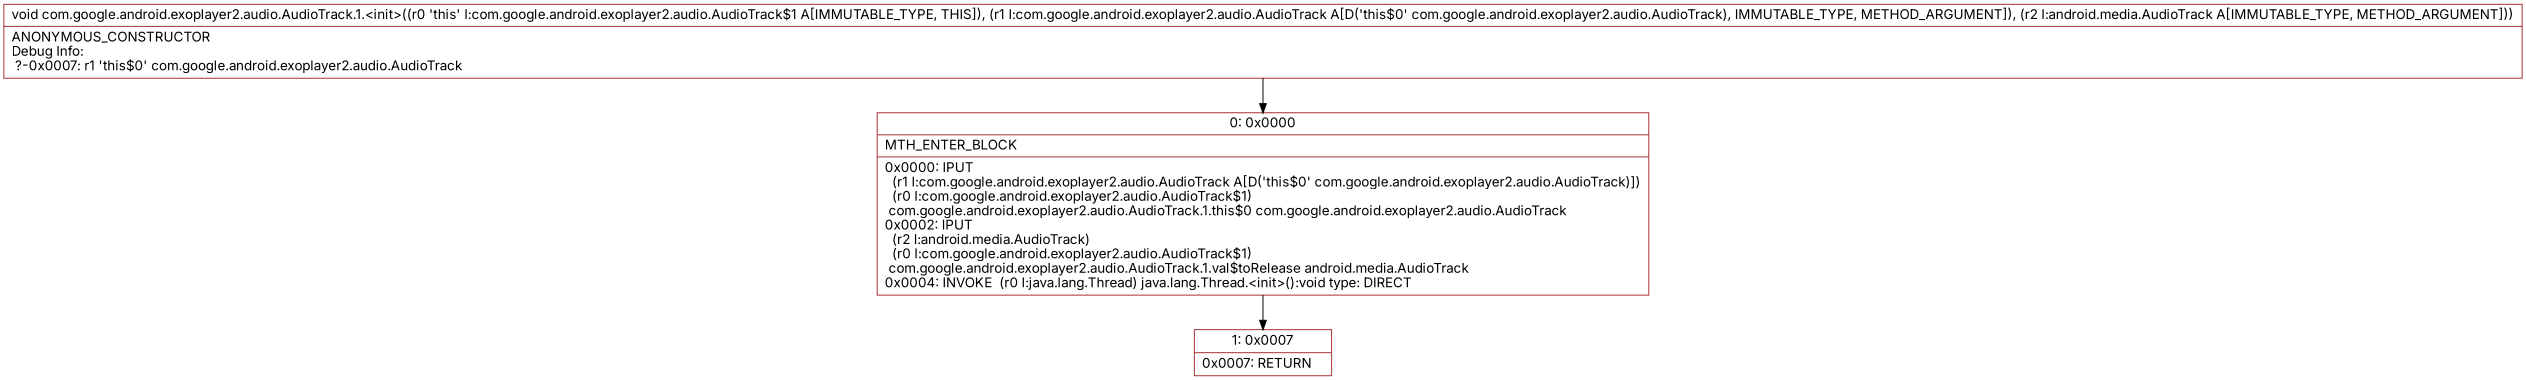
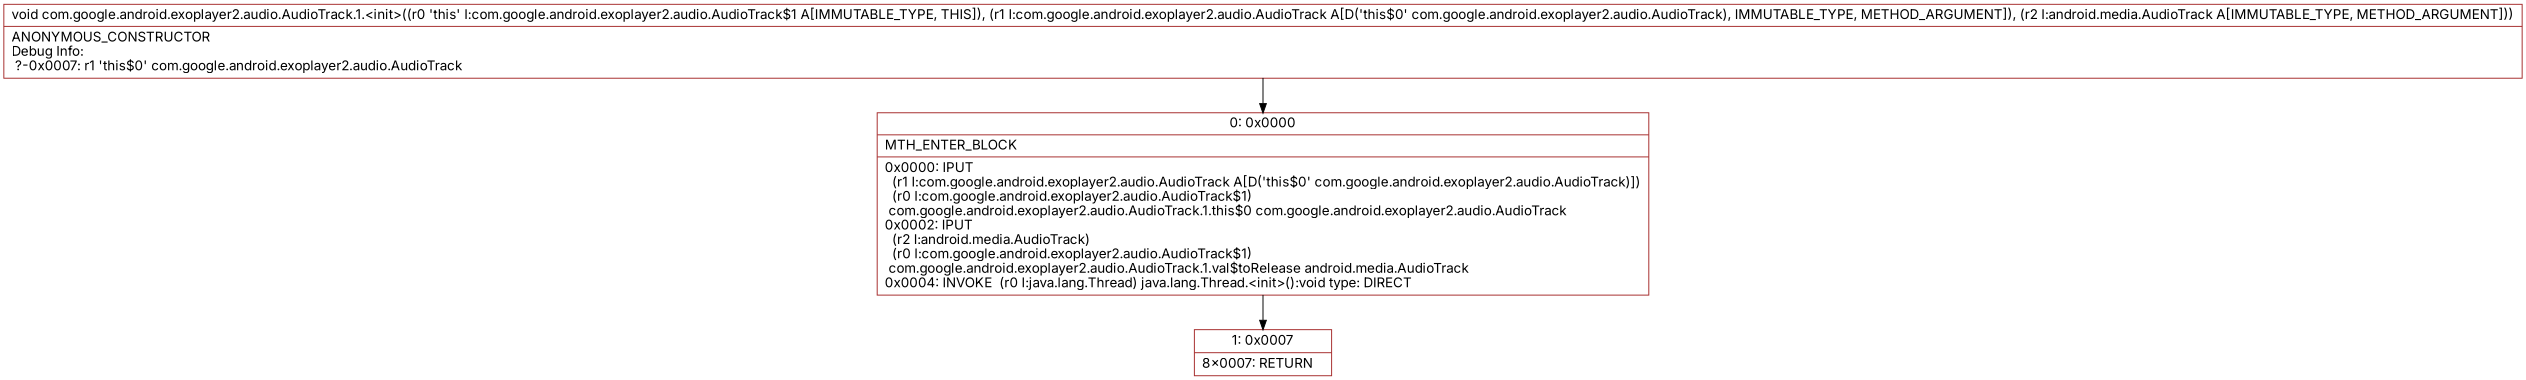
(1263, 364) -> (1263, 364)
